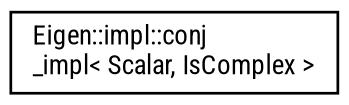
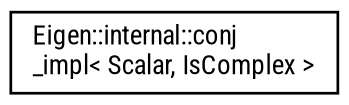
(174, 53) -> (174, 53)
